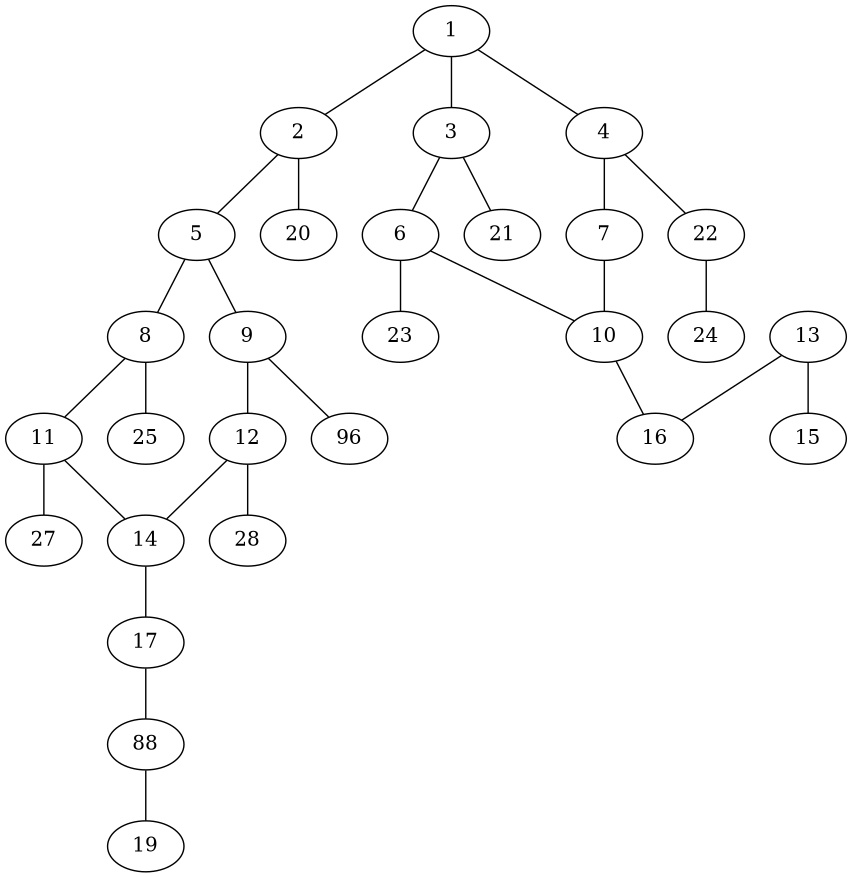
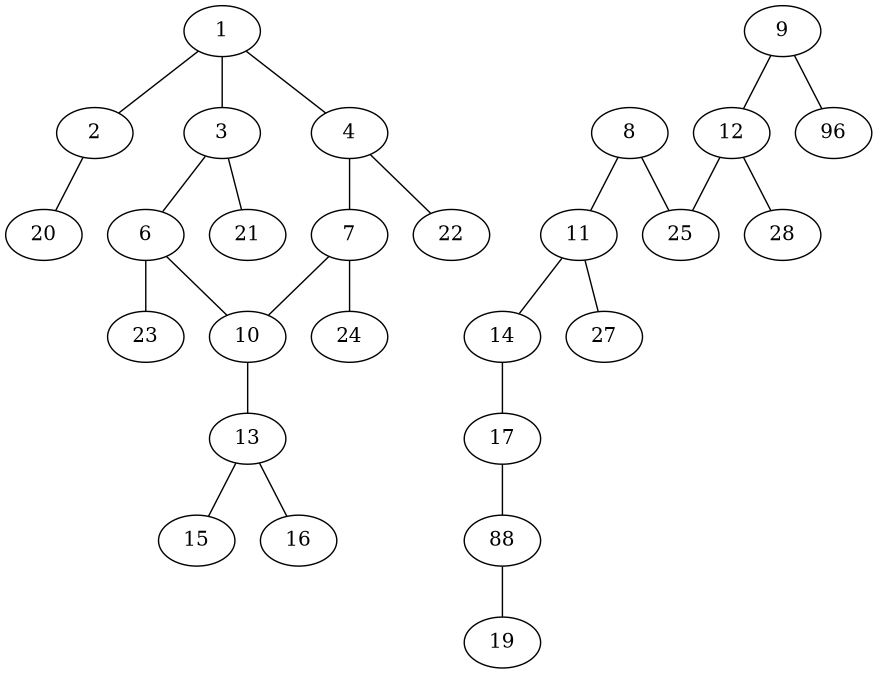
(197, 235) -> none
(706, 286) -> (350, 286)
(630, 388) -> (248, 388)
(197, 490) -> (706, 184)
